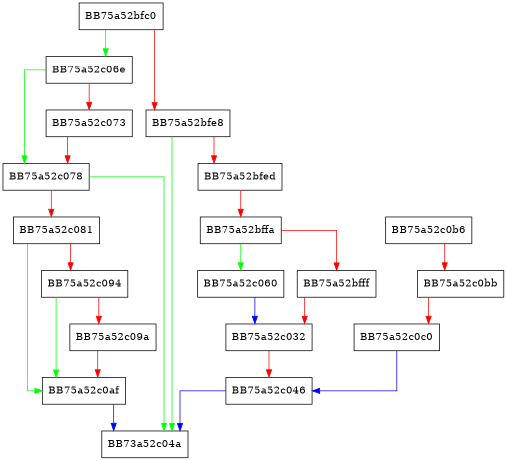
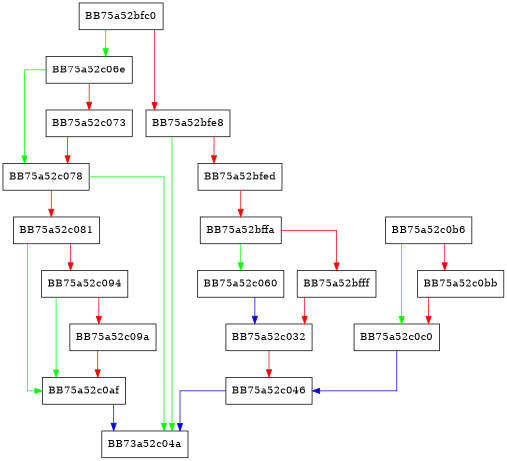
none -> (402, 280)
